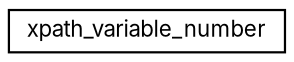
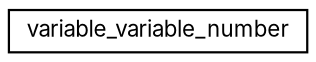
(147, 31) -> (158, 31)
